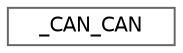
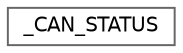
(91, 26) -> (91, 26)
